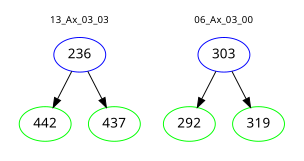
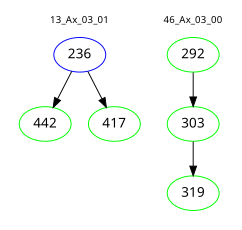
(80, 21) -> (80, 21)
(224, 21) -> (193, 21)
(224, 55) -> (193, 124)
(209, 85) -> (193, 85)
(114, 124) -> (114, 124)
